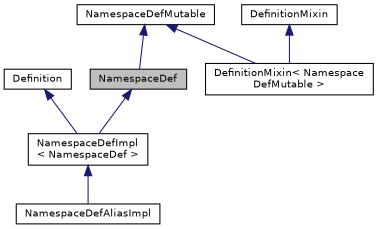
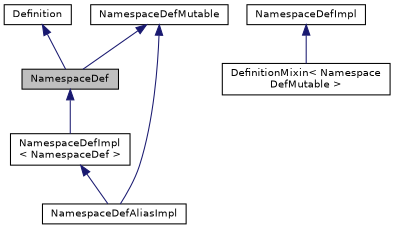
(289, 15) -> (306, 15)
(216, 46) -> (150, 122)
(64, 116) -> (57, 52)
